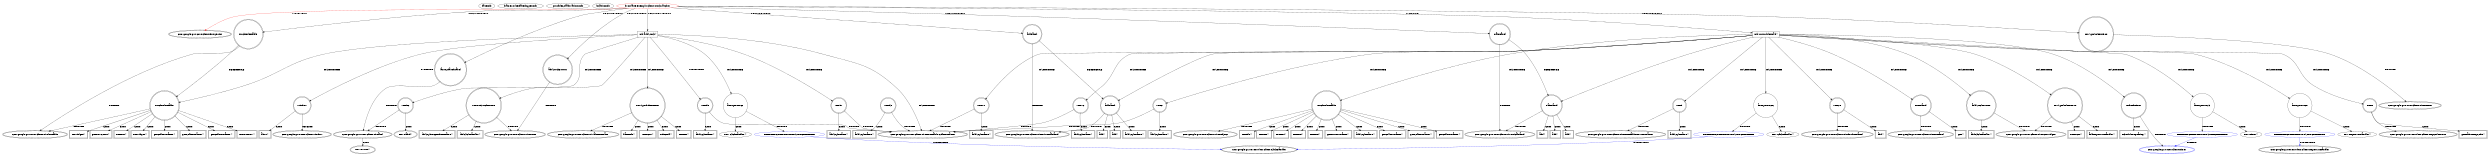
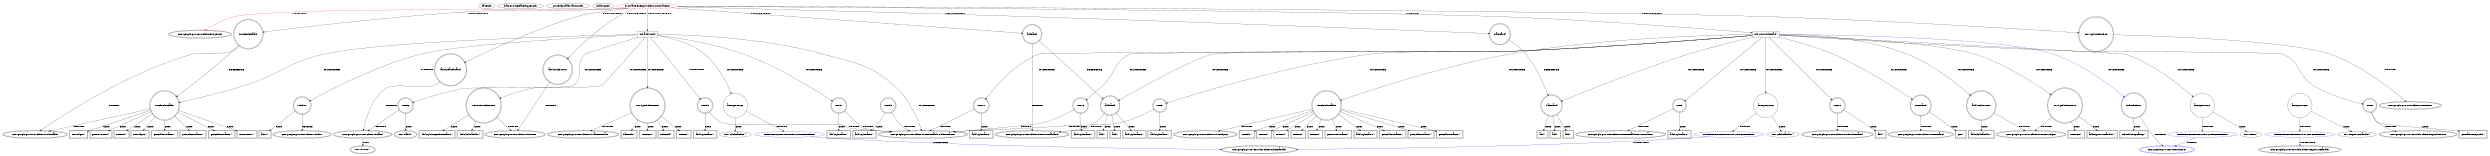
(1958, 41) -> (1958, 41)
(2039, 50) -> none
(1500, 134) -> none
